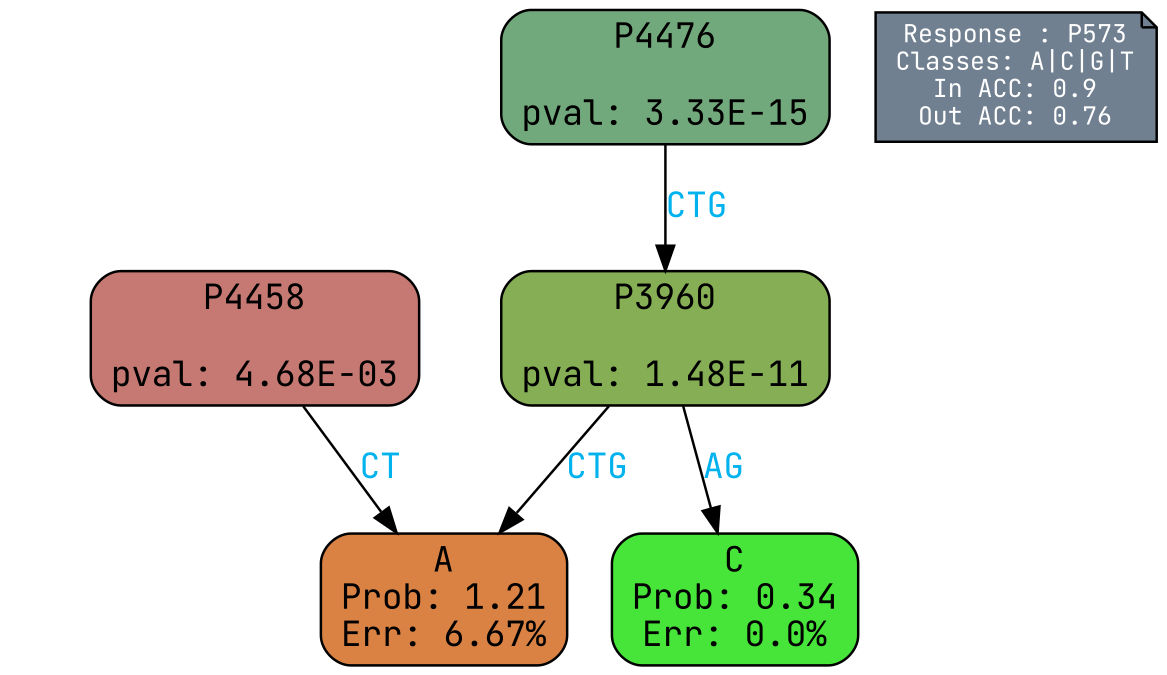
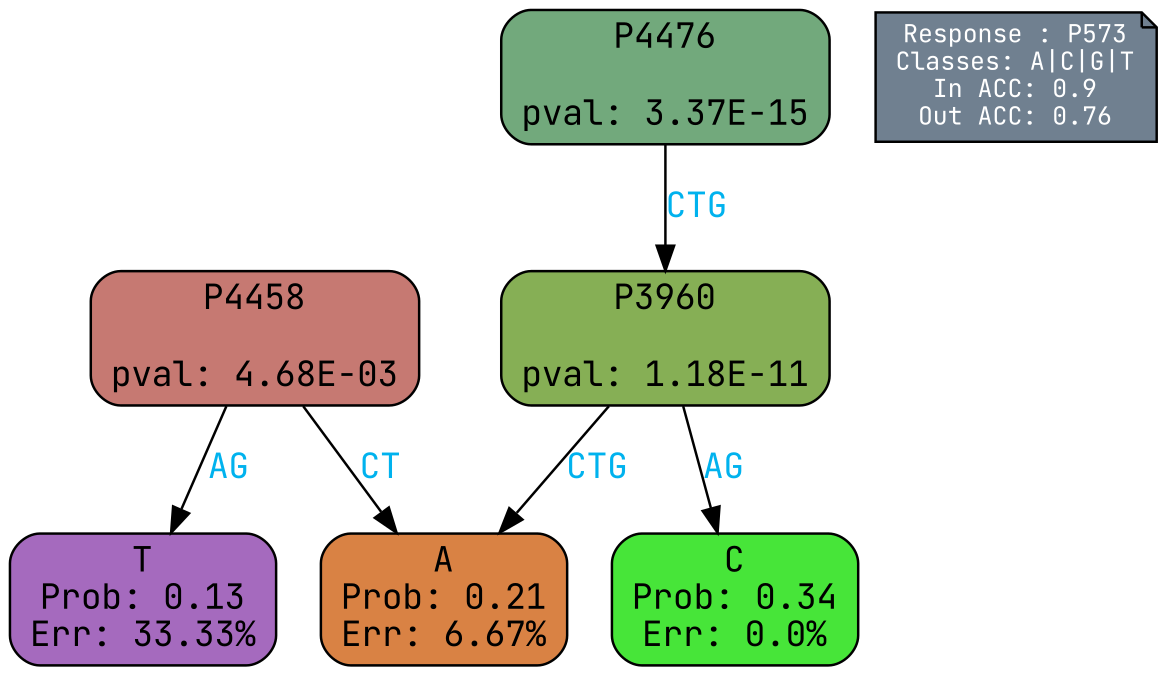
(665, 77) -> (665, 77)
(665, 338) -> (665, 338)
none -> (143, 599)
(444, 599) -> (444, 599)
